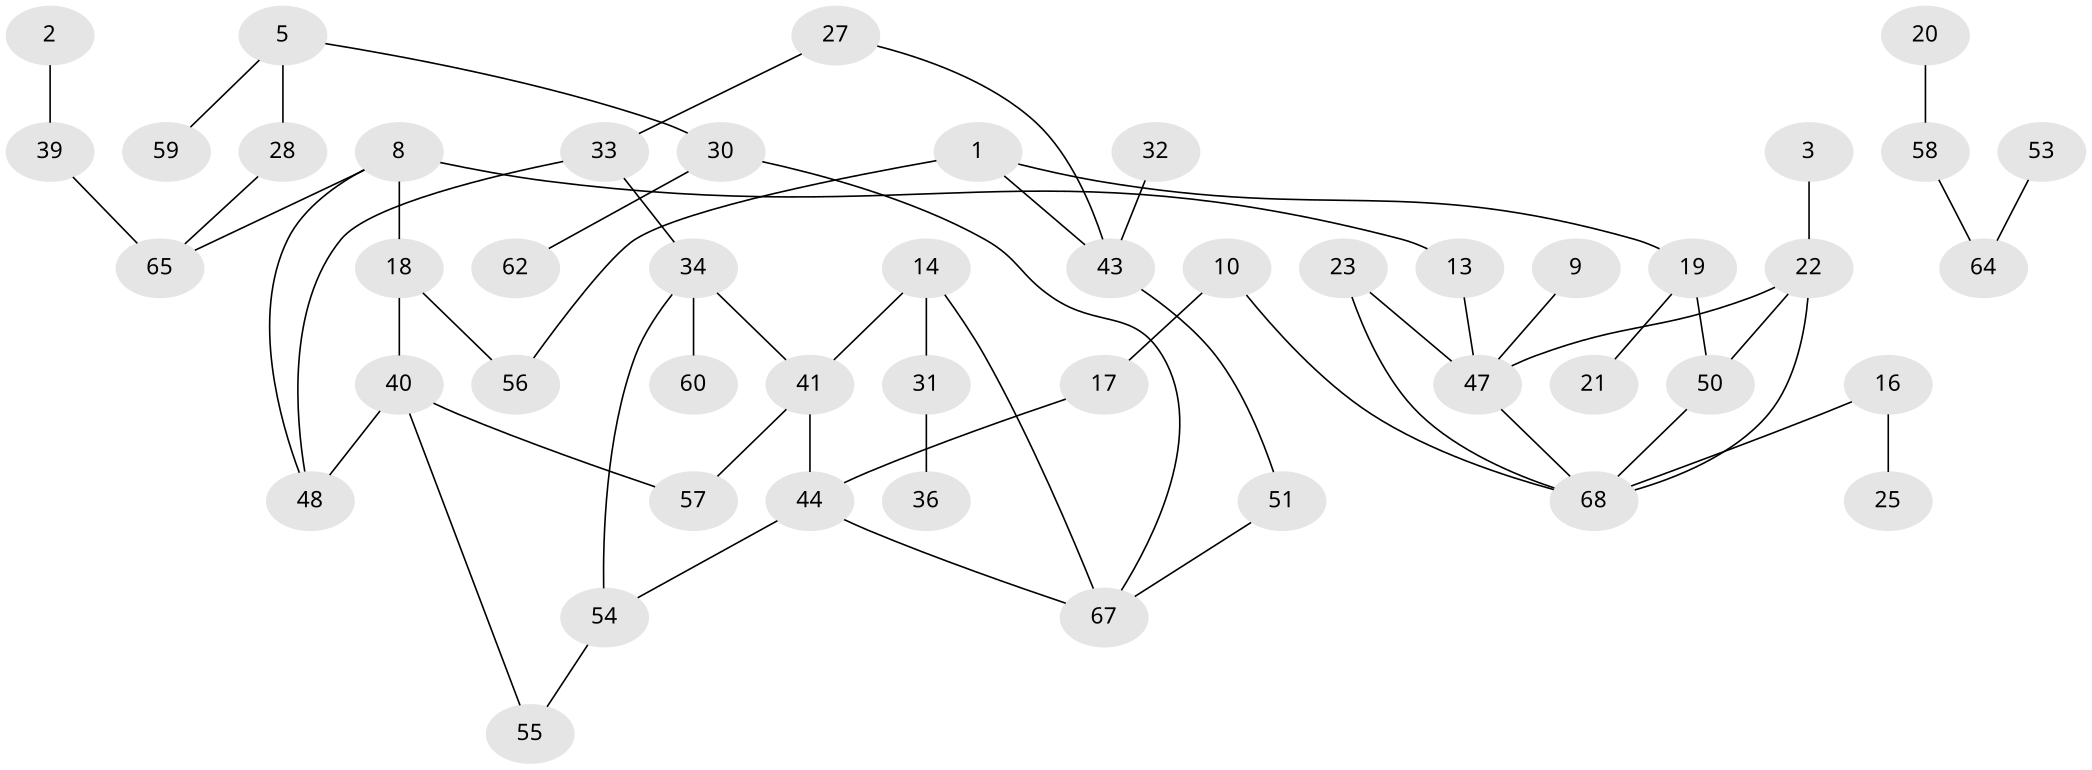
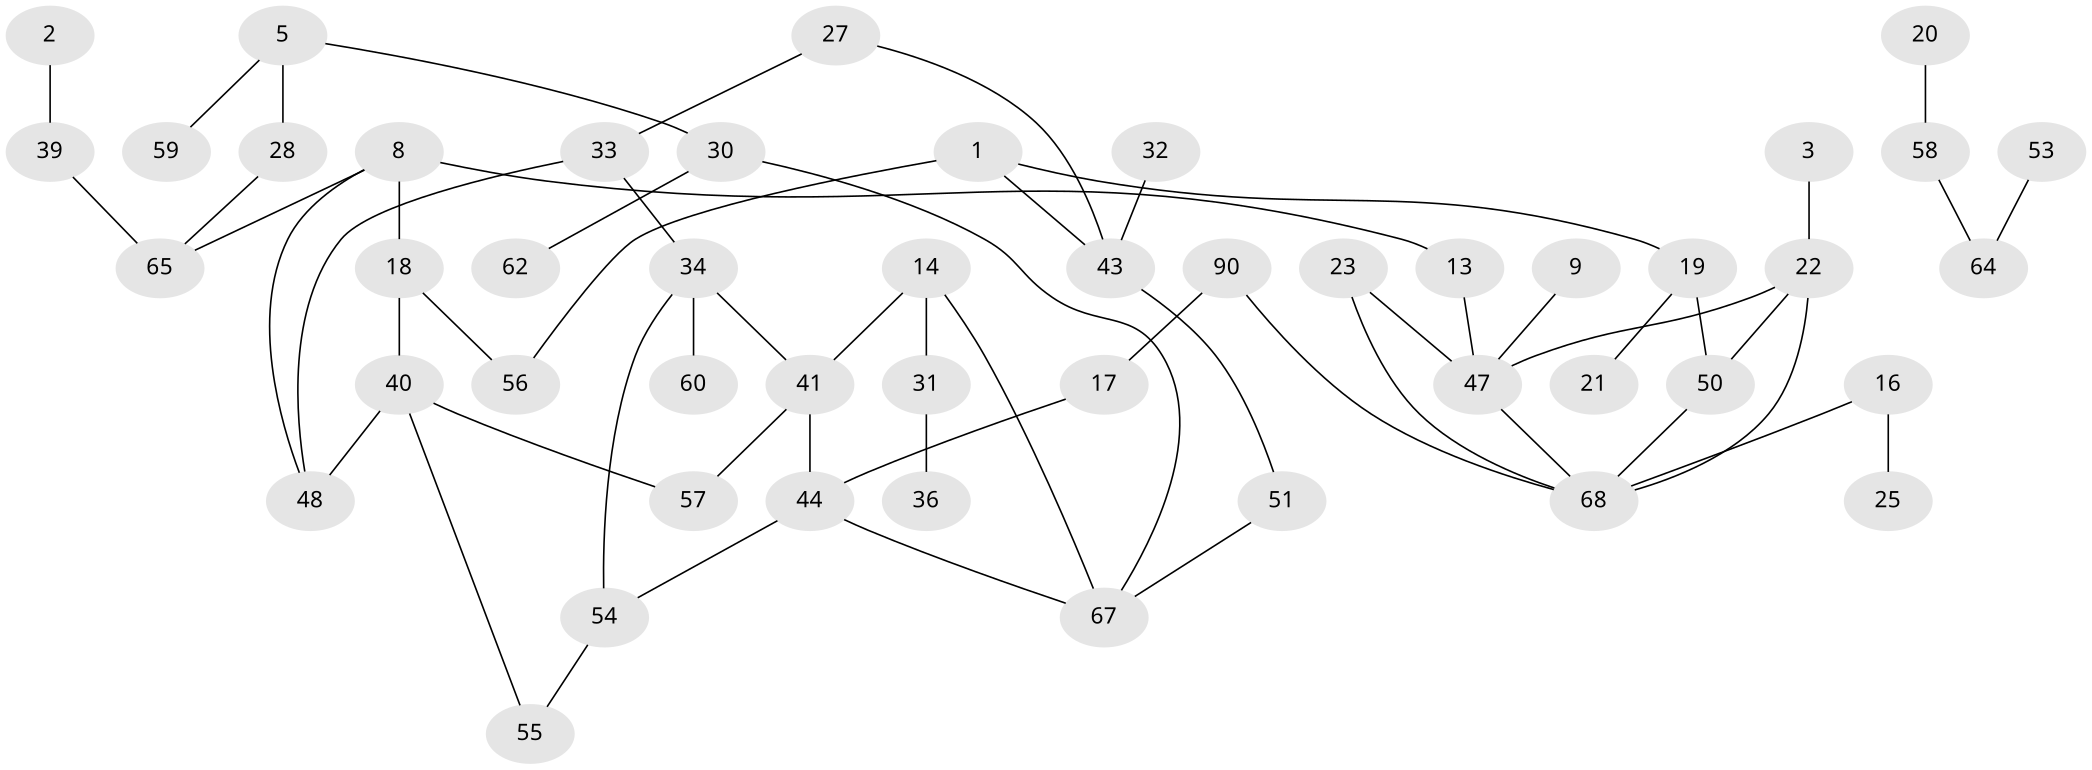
(1227, 268) -> (1227, 268)
